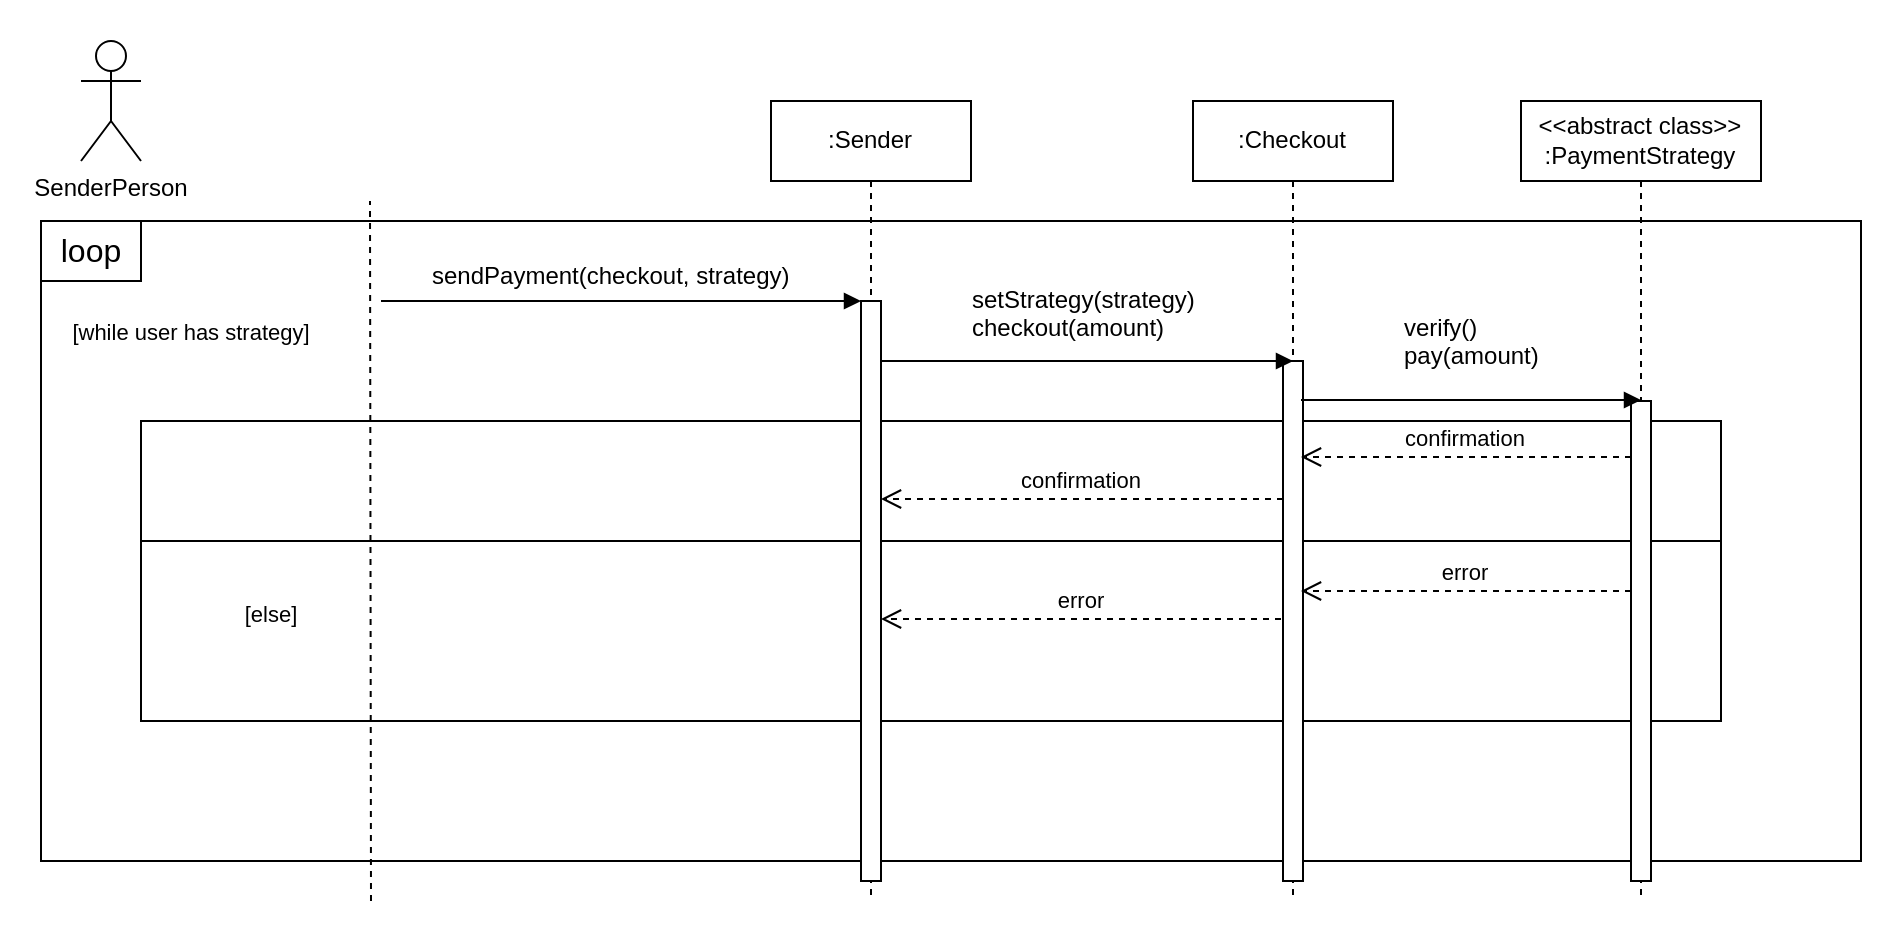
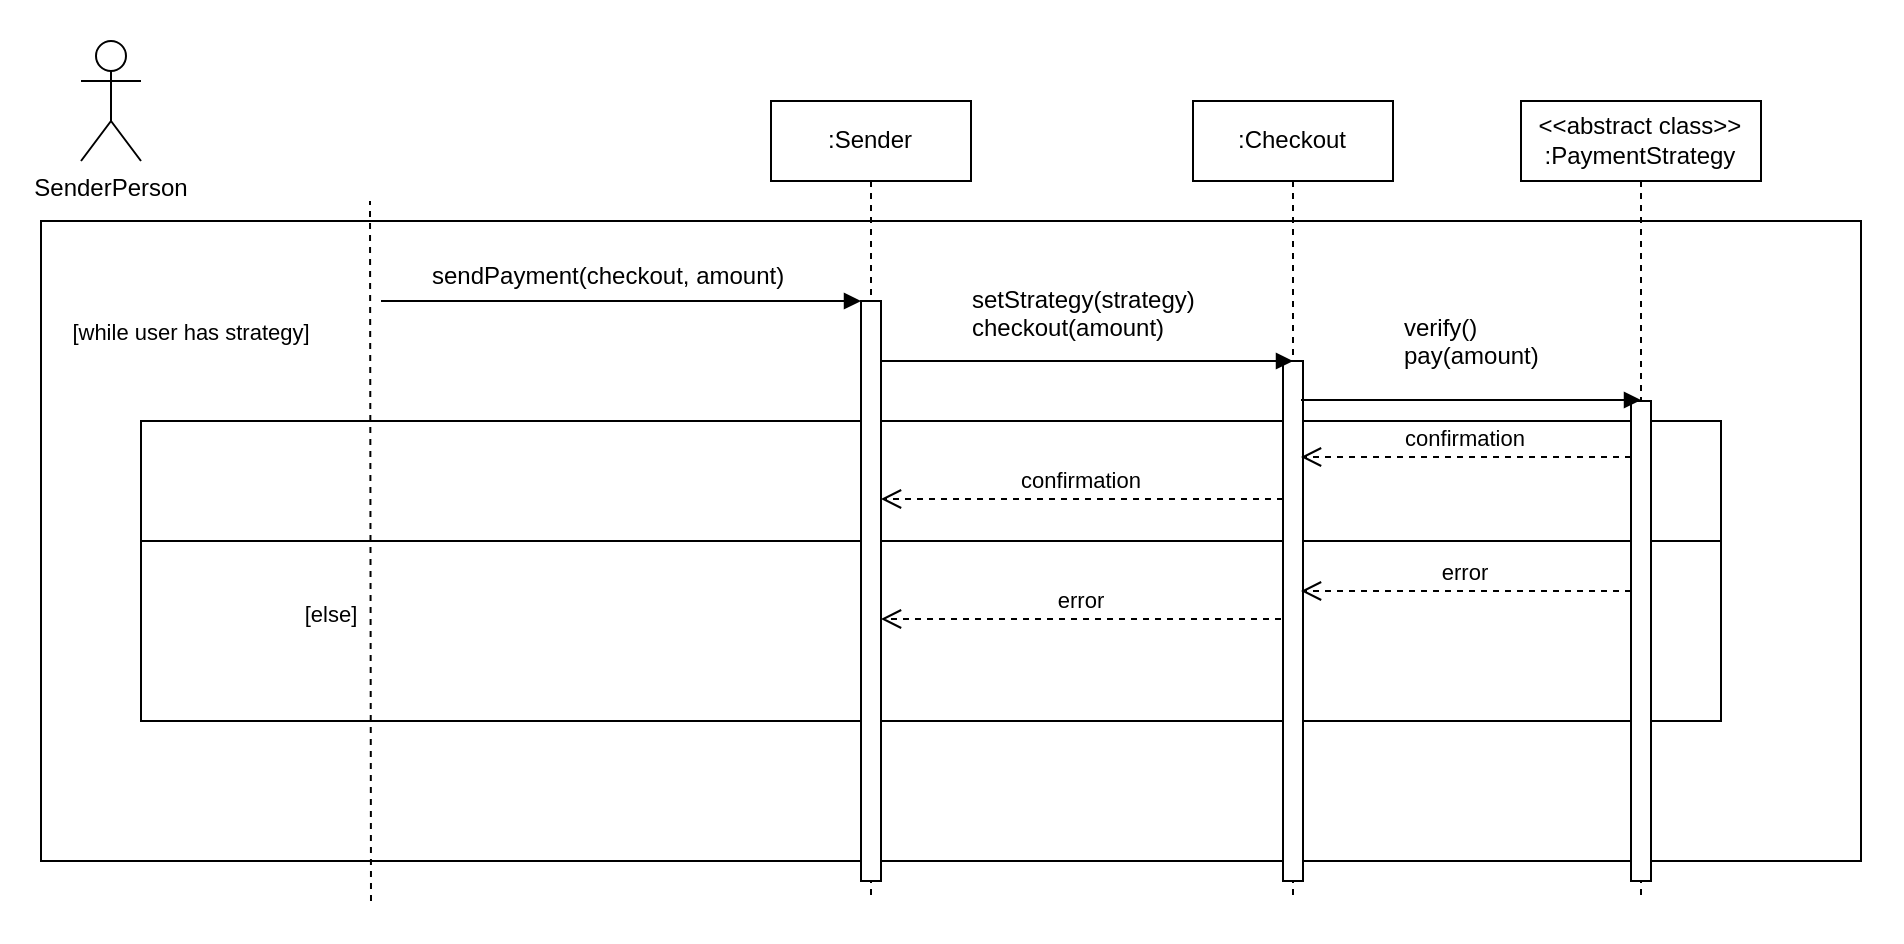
(91, 251) -> none
(634, 276) -> (621, 276)
(271, 611) -> (331, 611)
